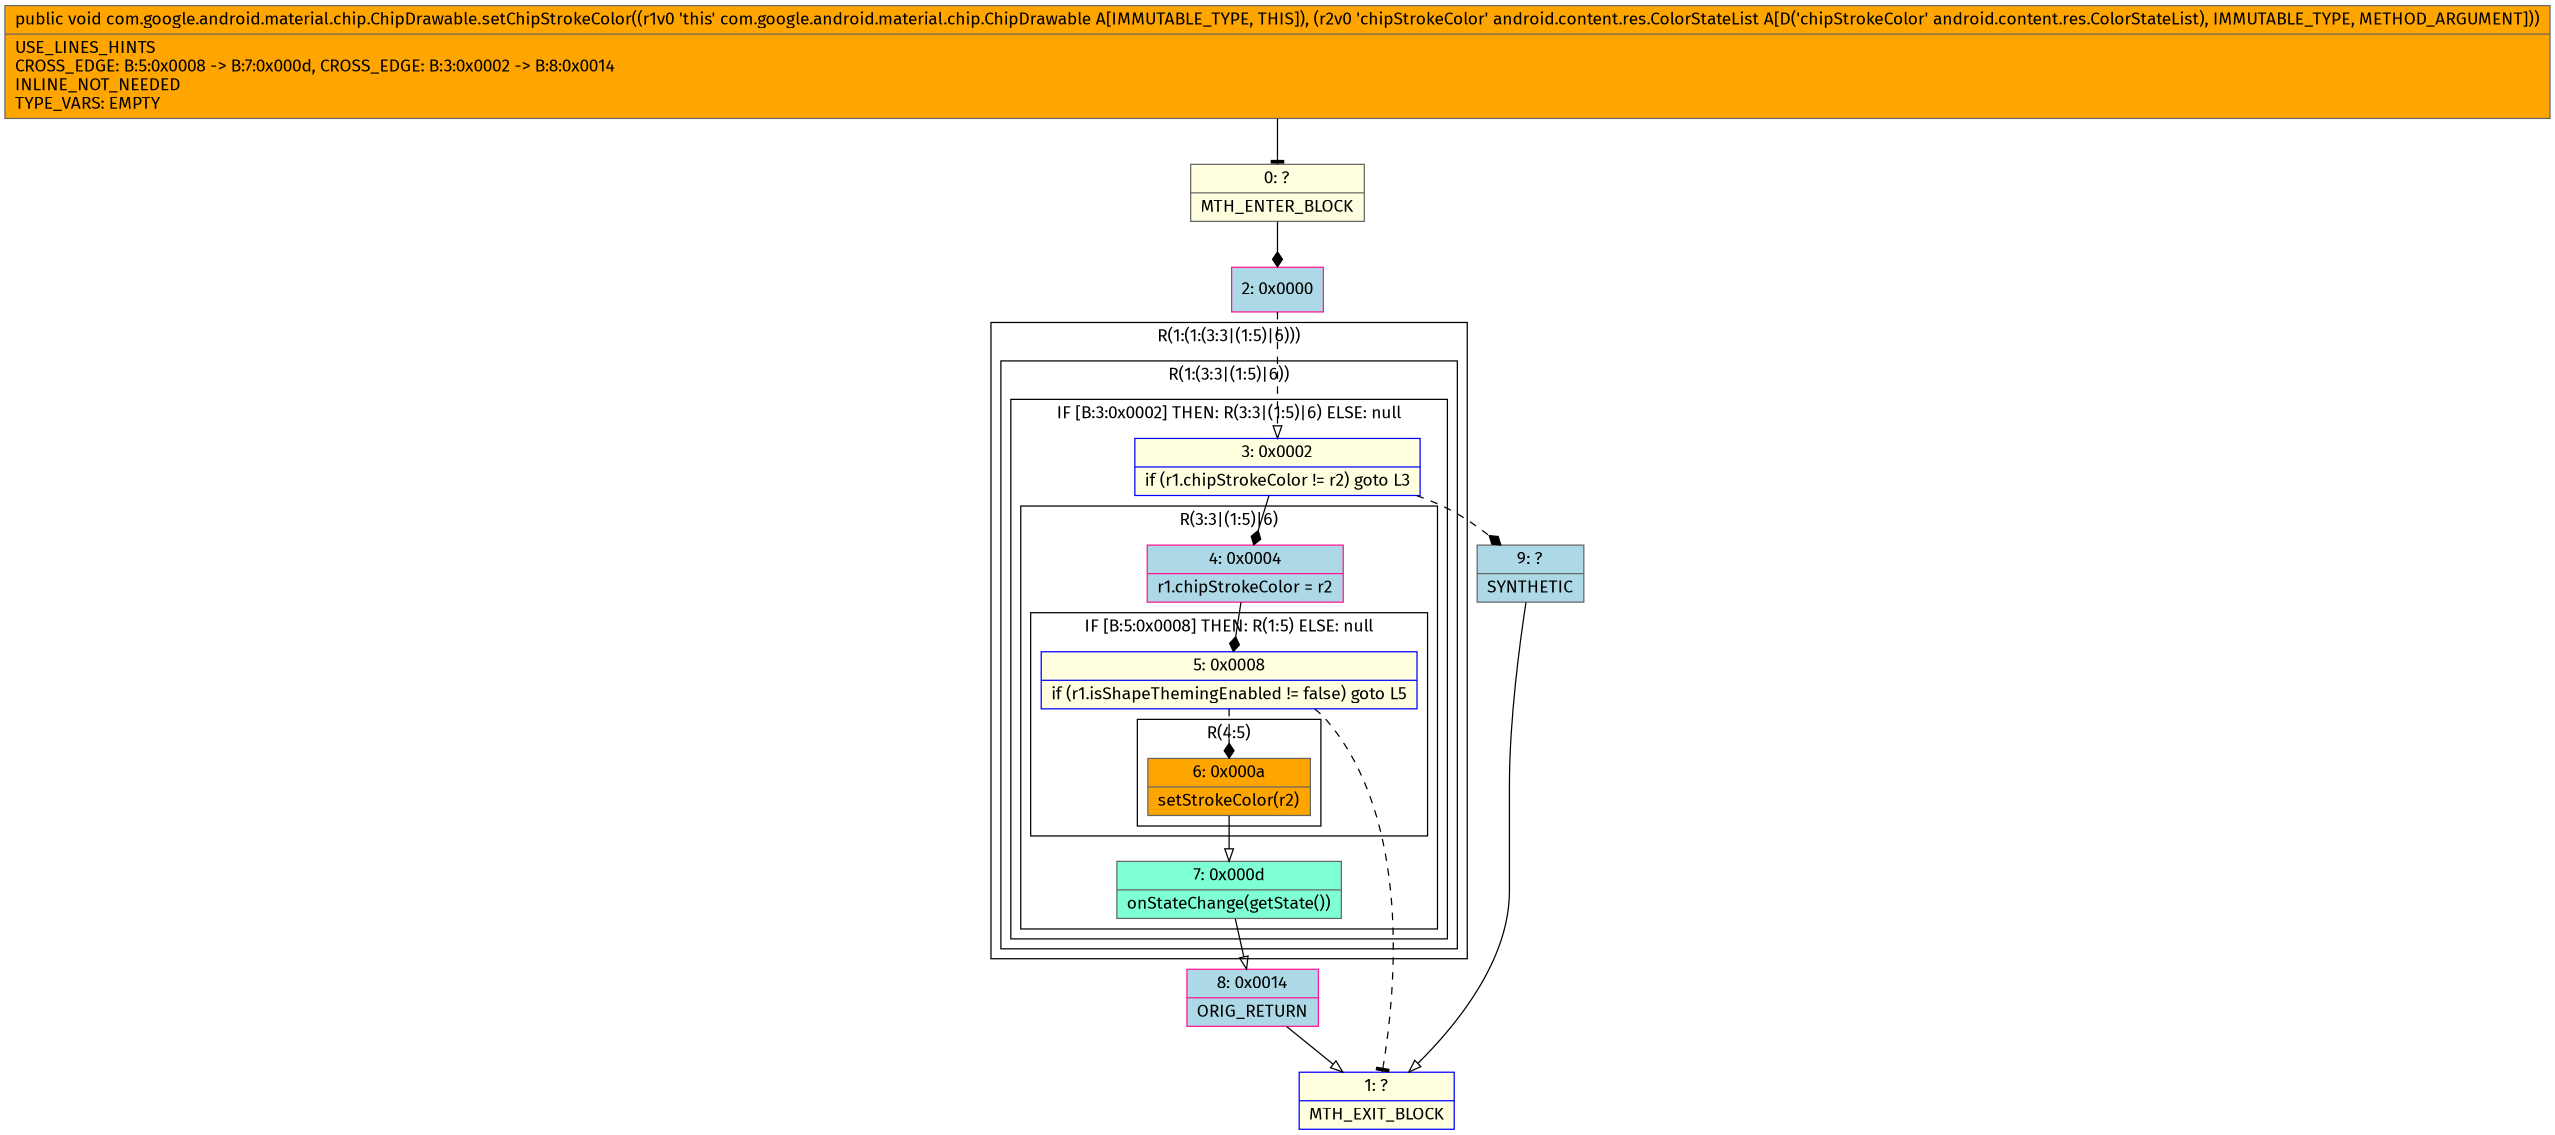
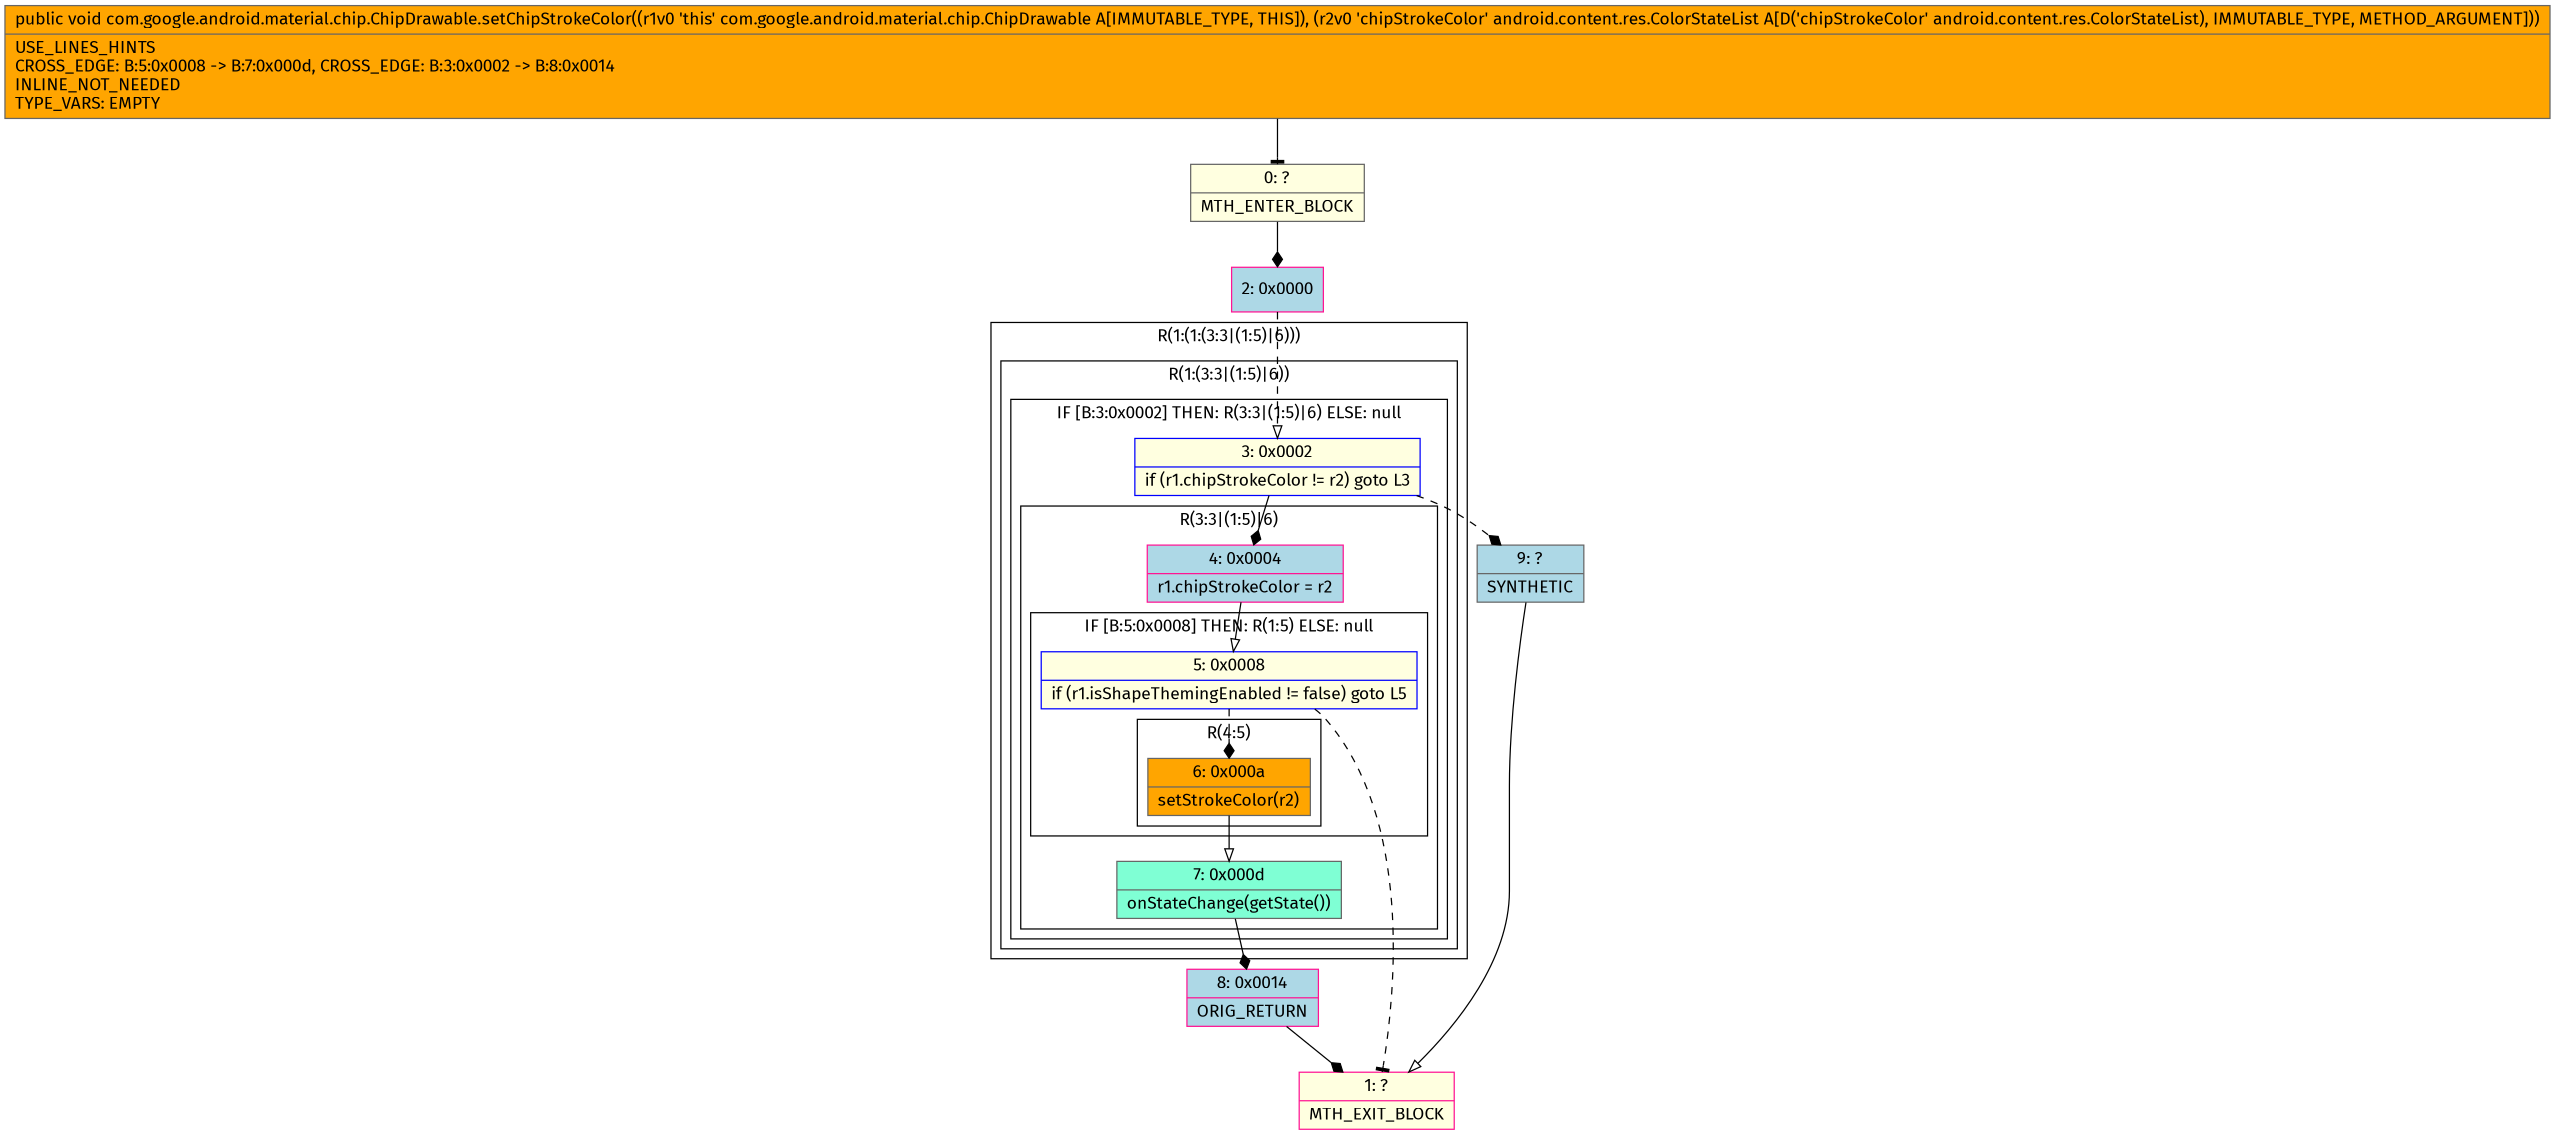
(1238, 620) -> (1238, 621)
(1240, 938) -> (1239, 937)
(1310, 1045) -> (1309, 1044)
(1377, 1101) -> (1377, 1101)
